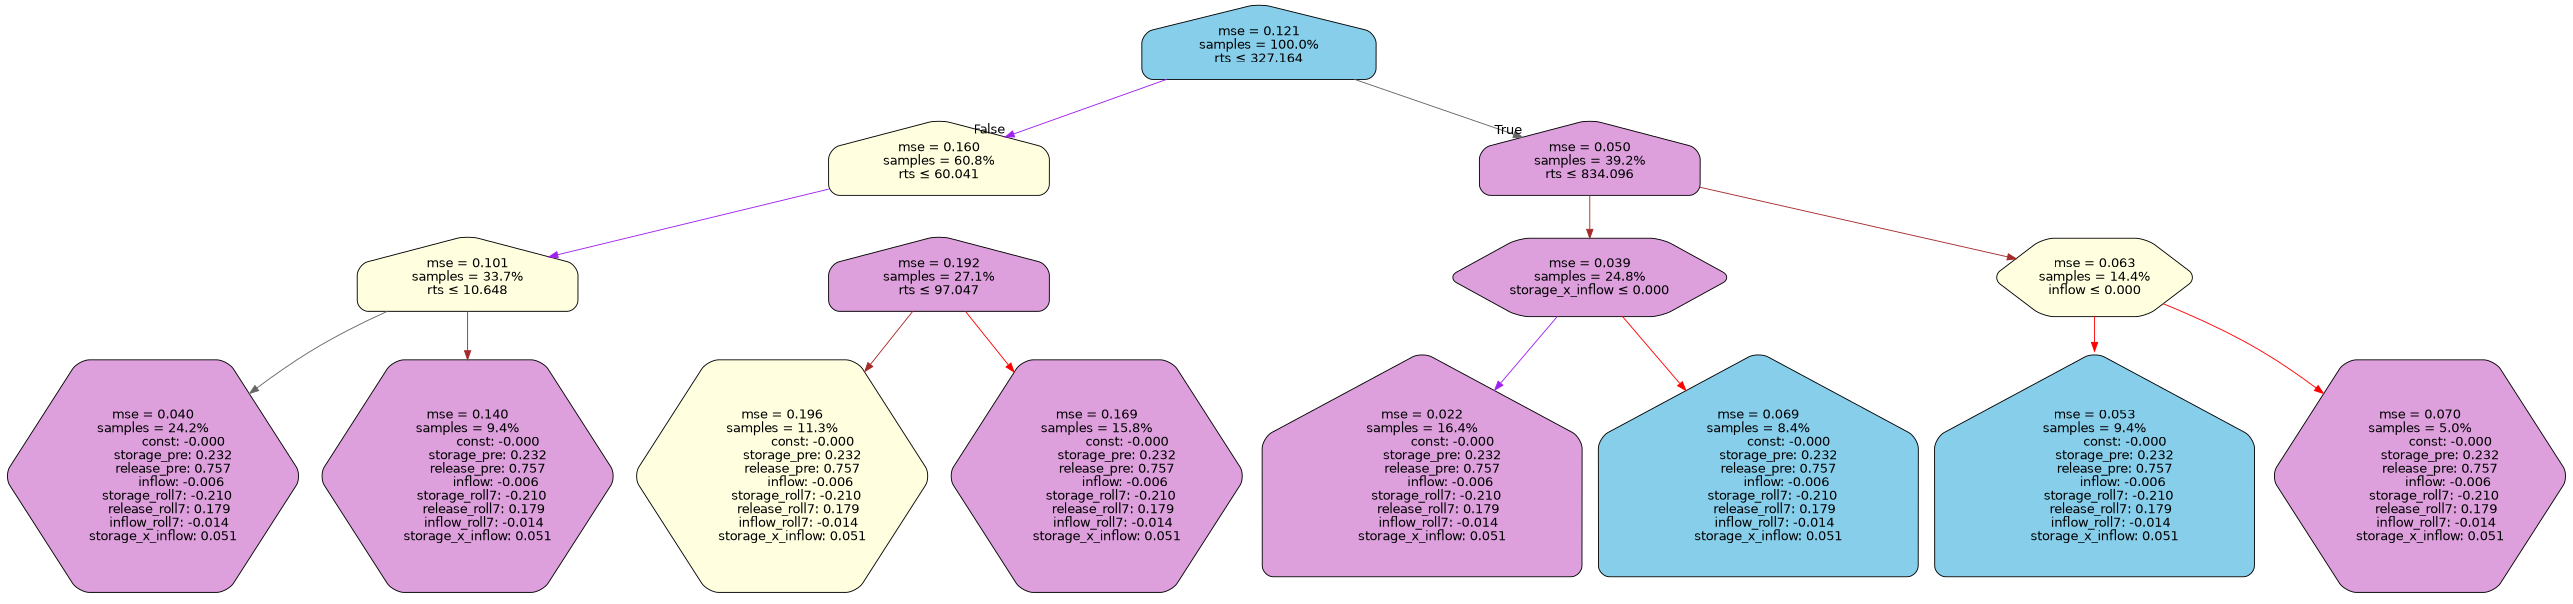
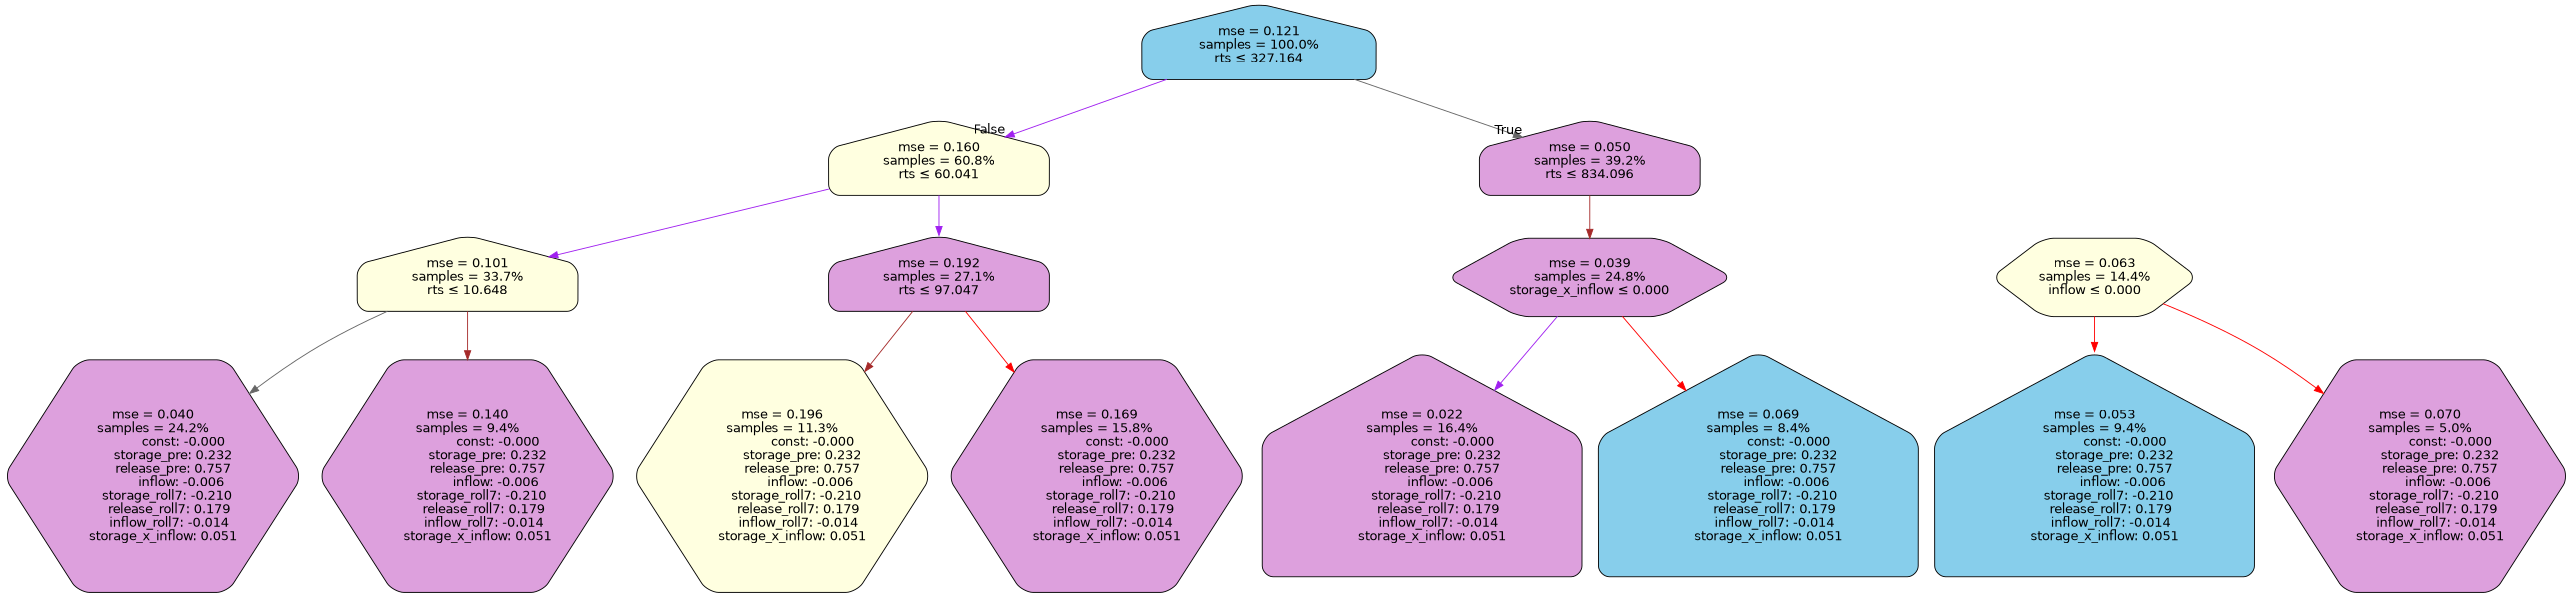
none -> (939, 211)
(1854, 222) -> none
